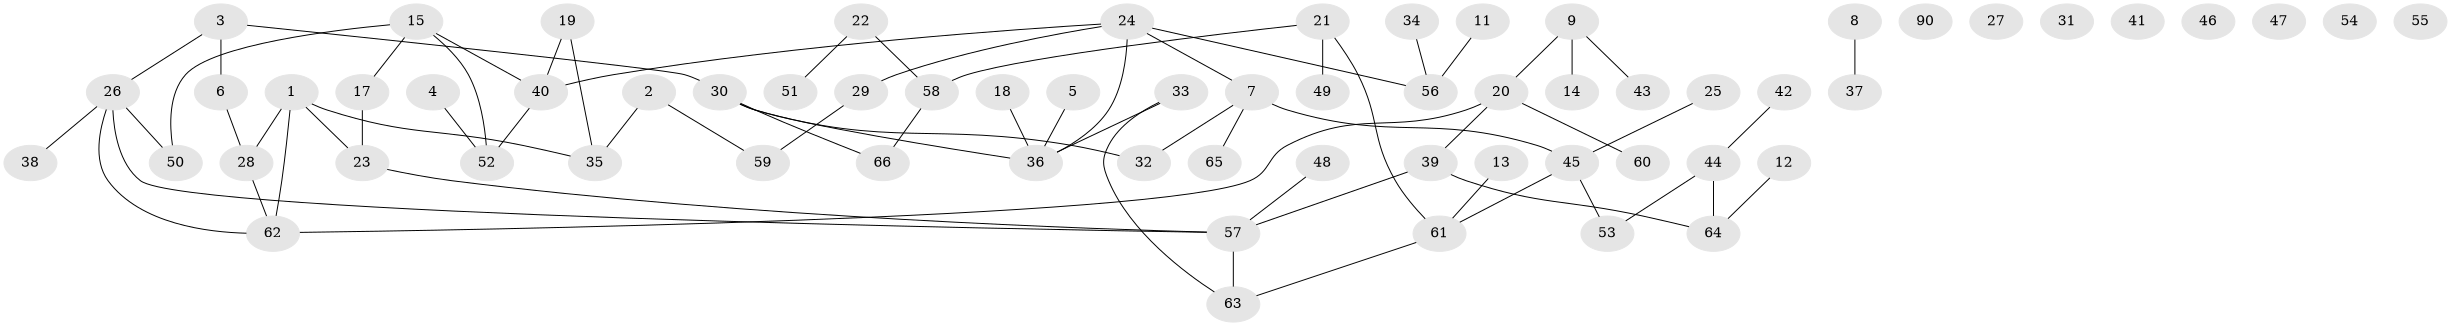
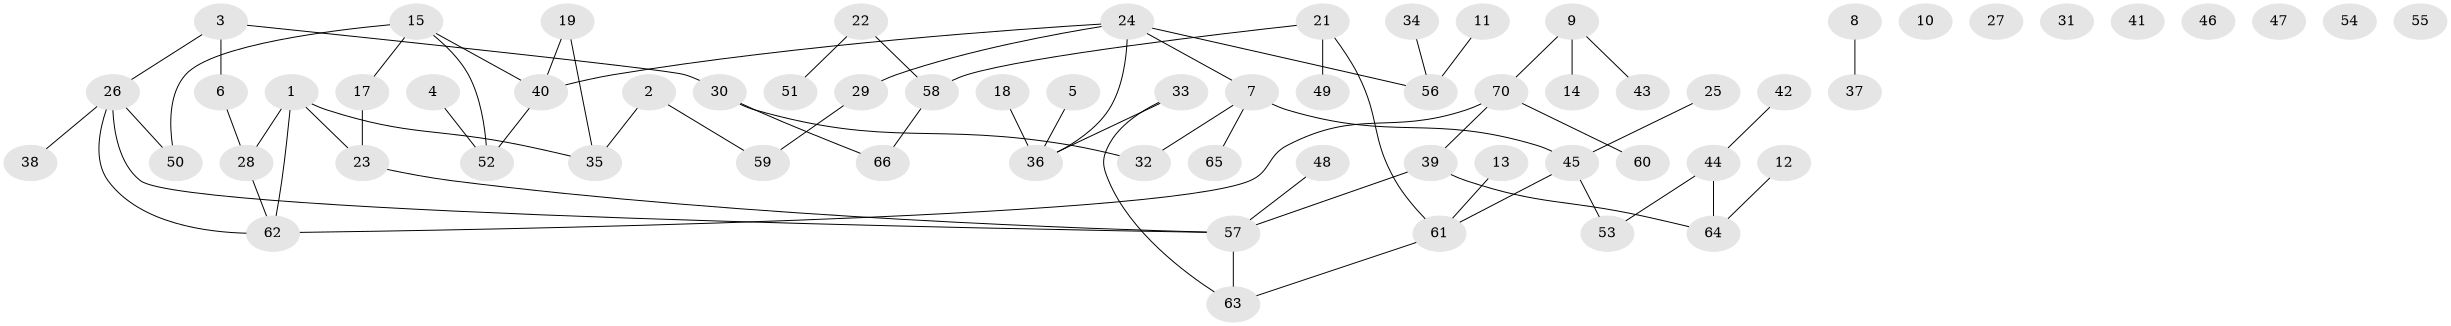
(1926, 22) -> (1926, 22)
(1501, 92) -> (1501, 92)
(908, 142) -> none
